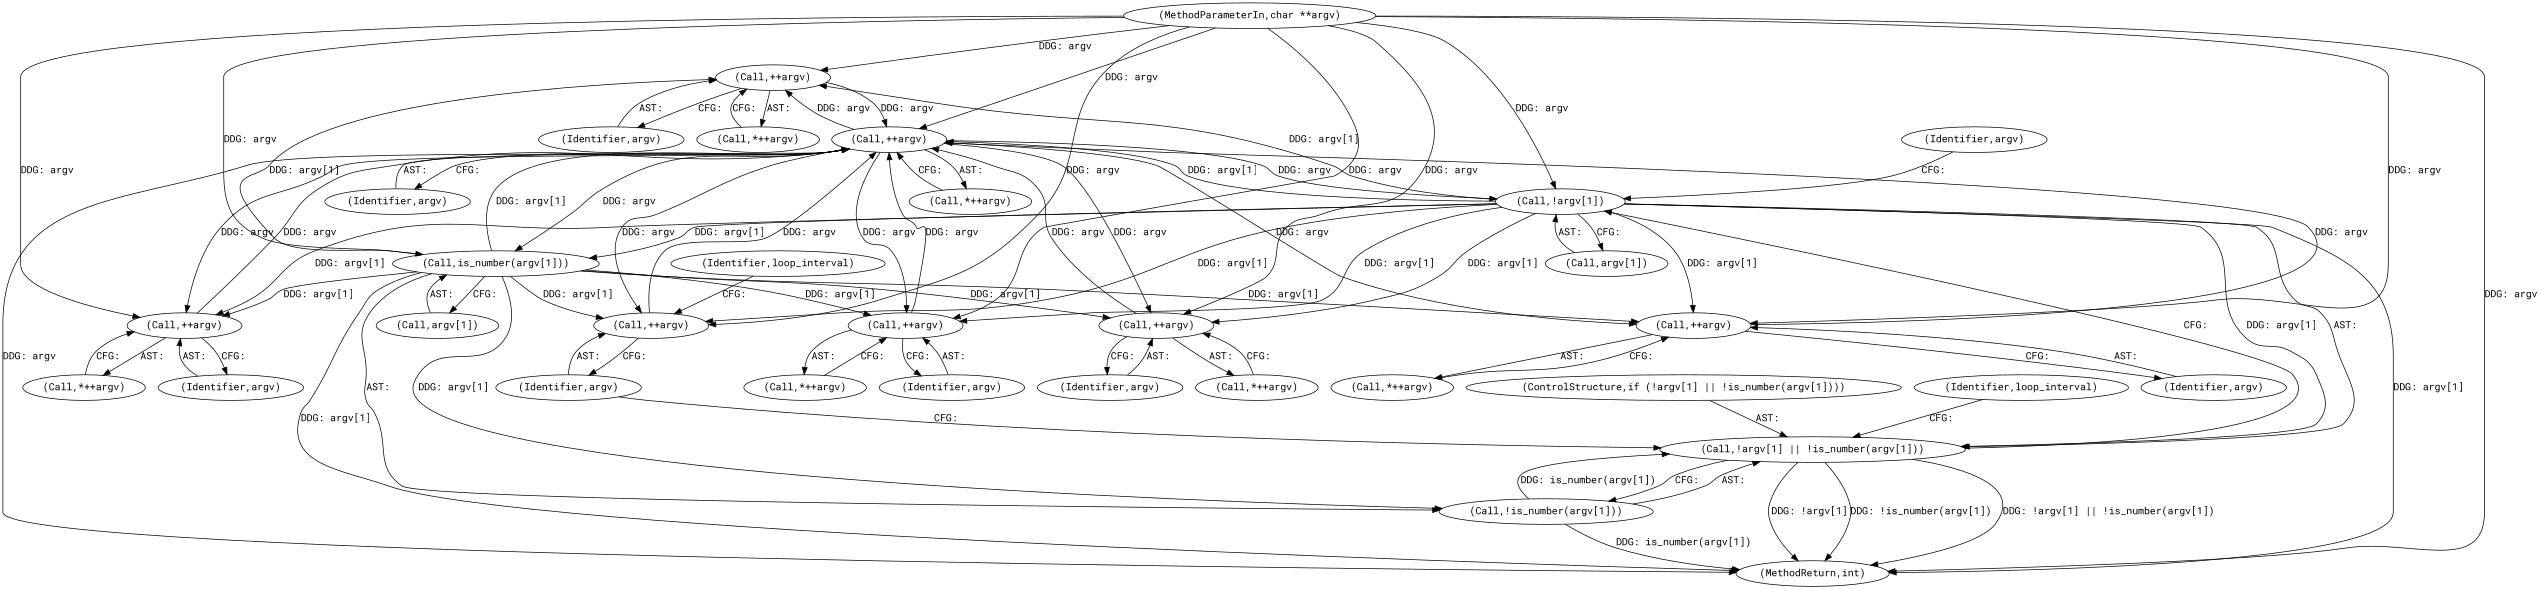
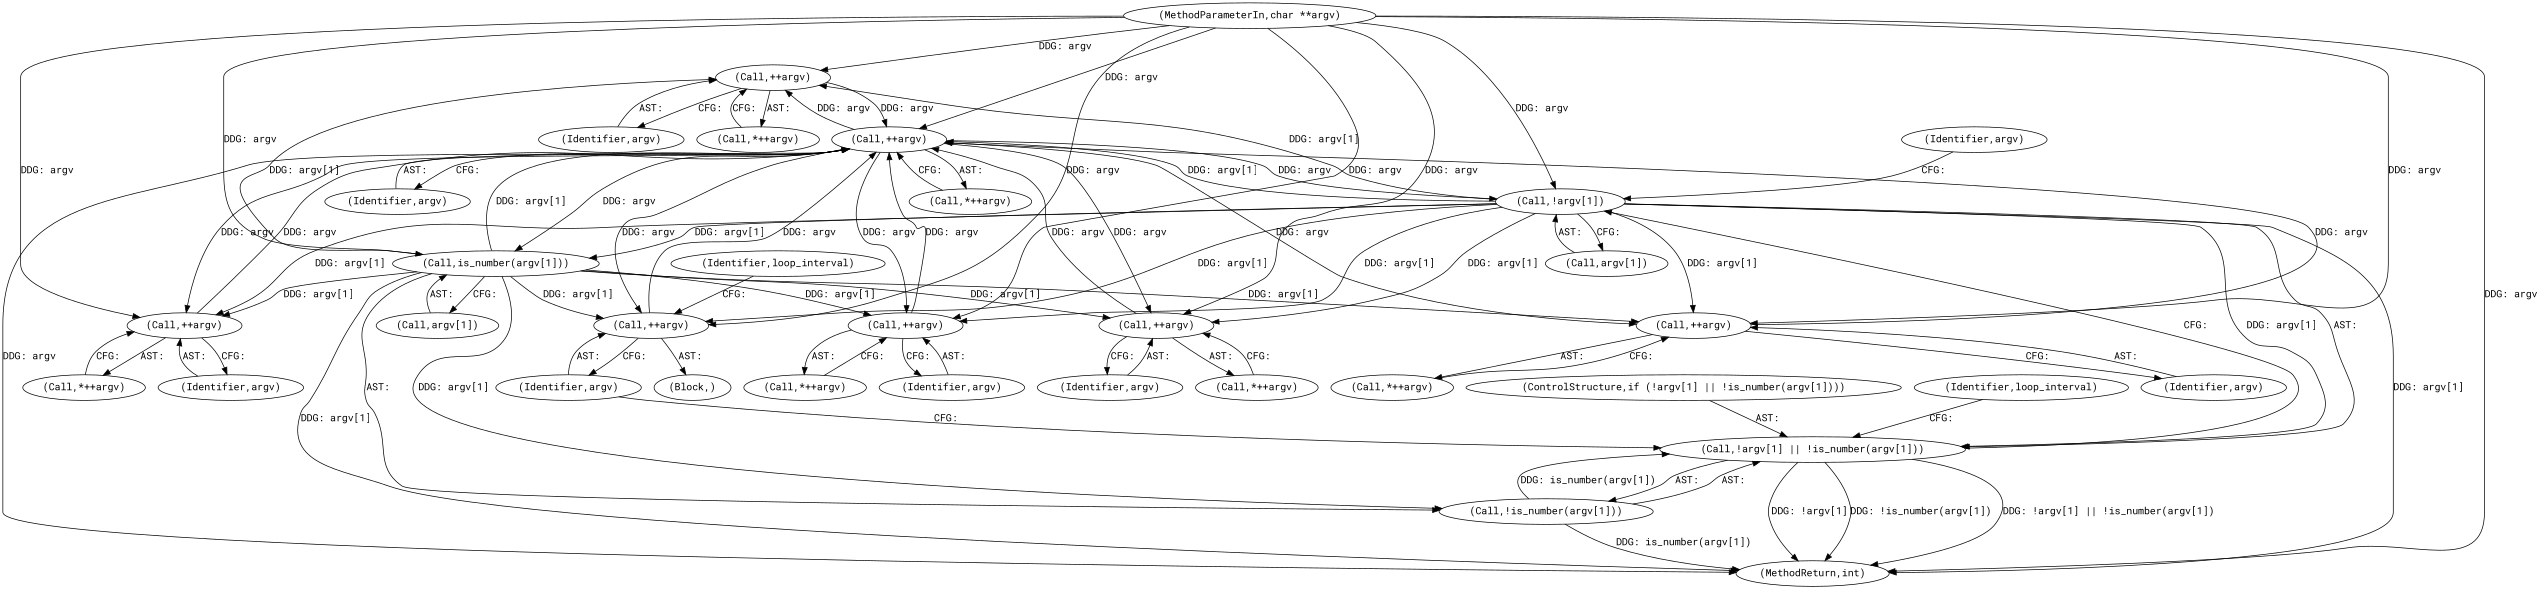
none -> (693, 388)
(1690, 481) -> (1690, 481)
